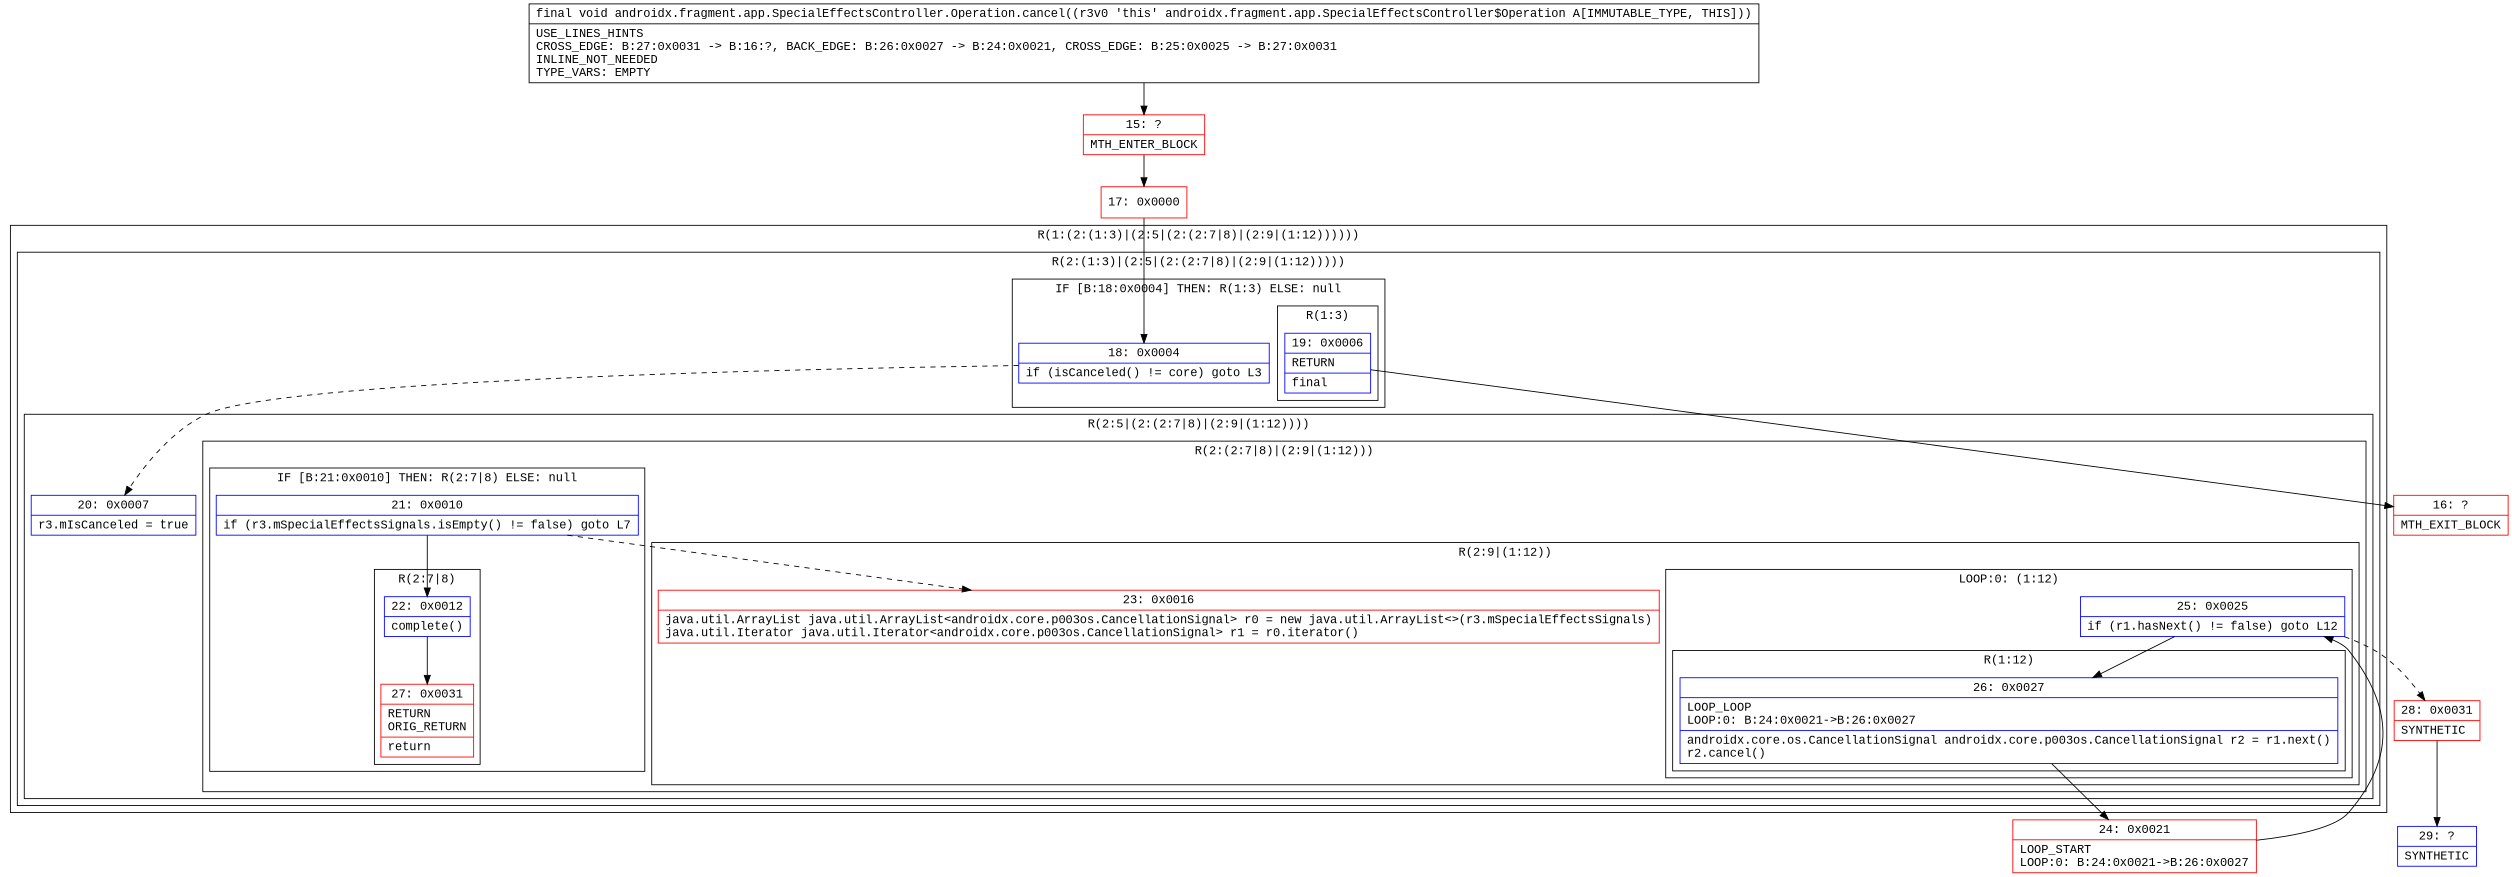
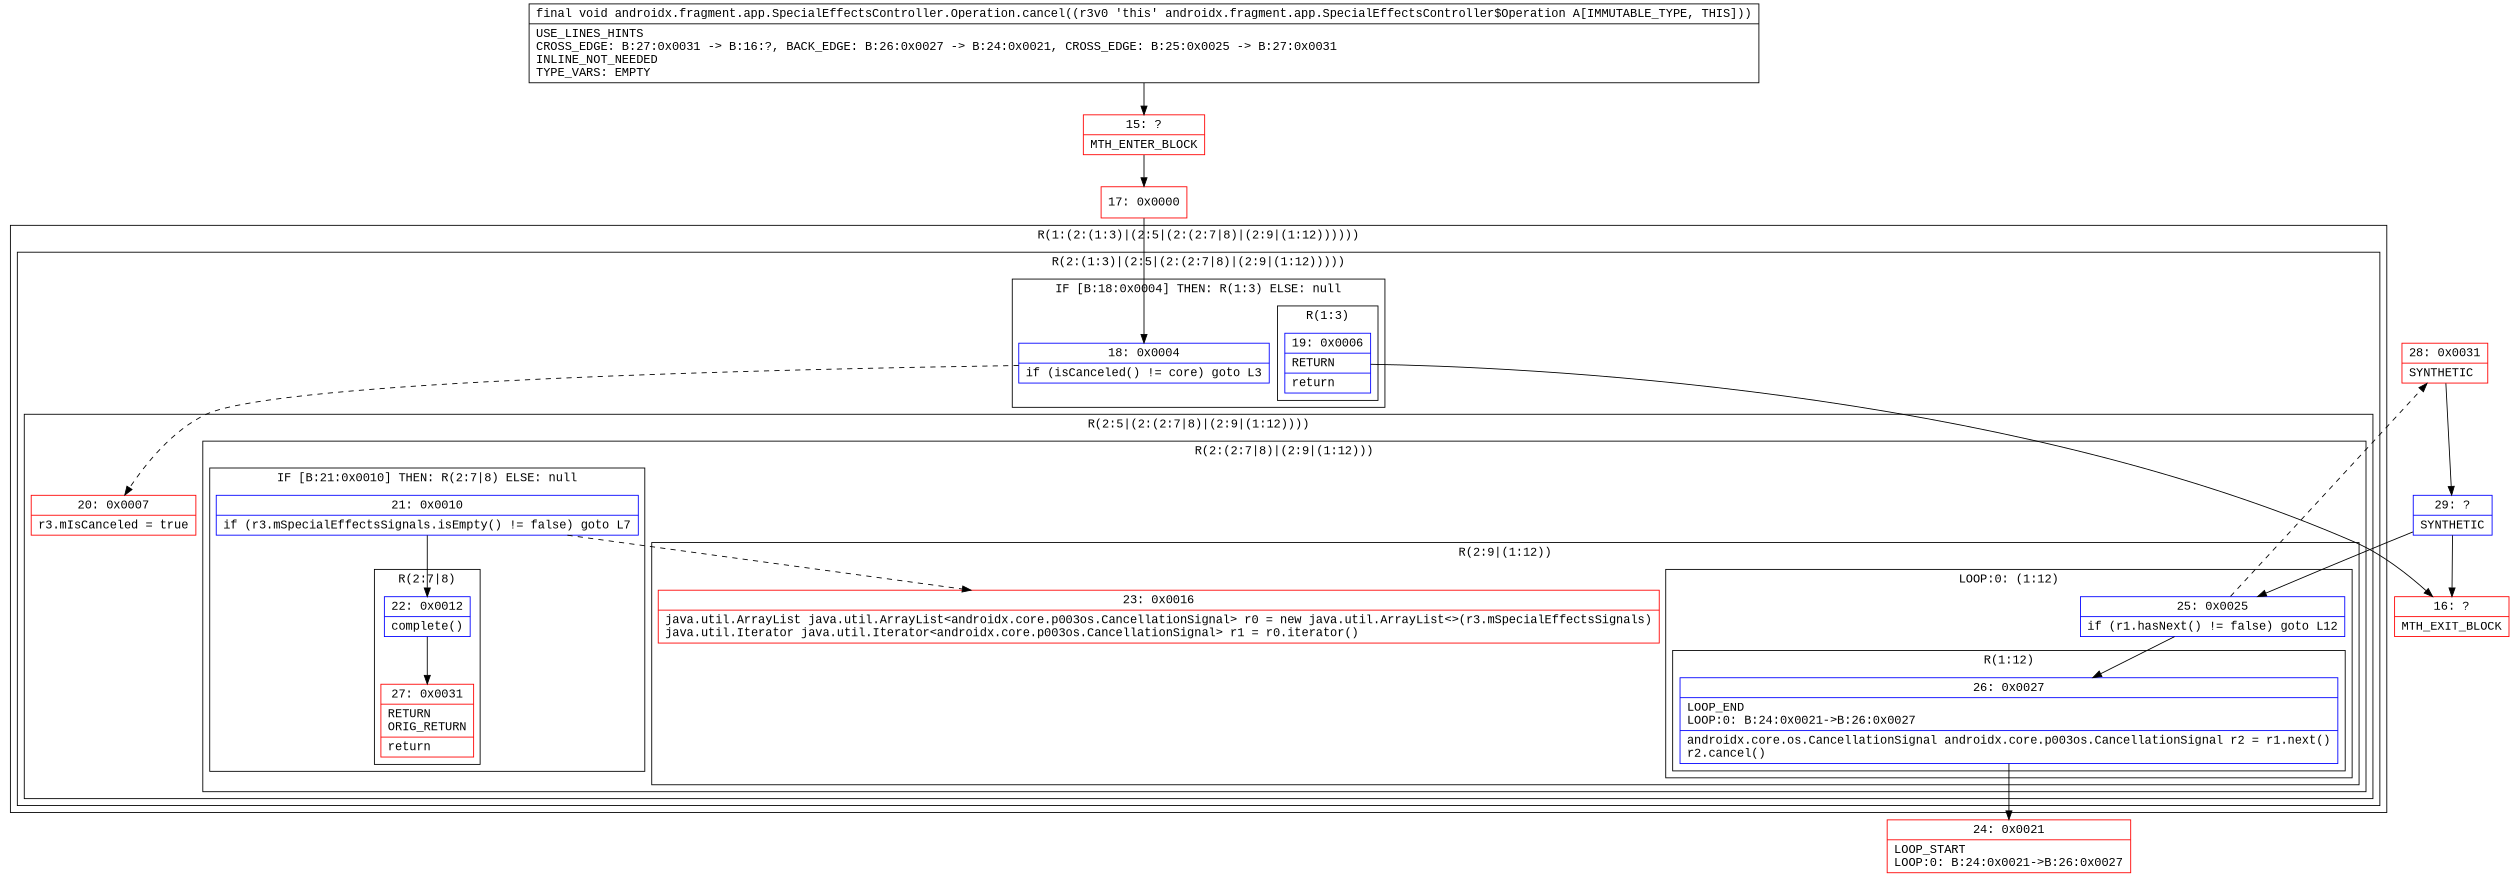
(1310, 383) -> (1313, 383)
(114, 515) -> (114, 515)
none -> (2452, 562)
(1719, 707) -> (1716, 707)
(2342, 818) -> (2339, 562)
